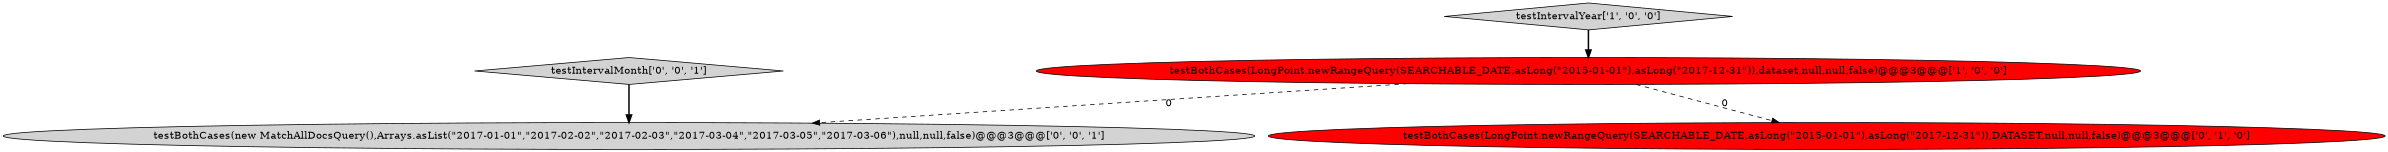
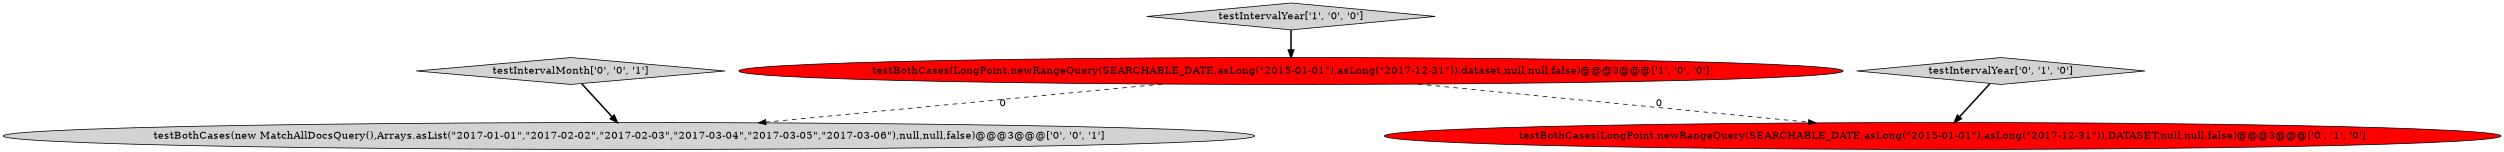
none -> (2001, 71)
